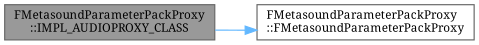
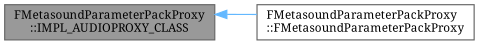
(230, 30) -> (242, 14)
